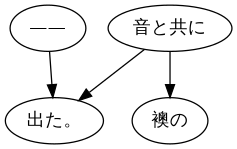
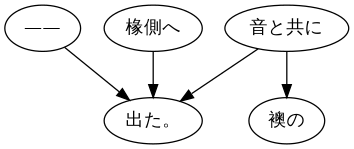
none -> (153, 28)
